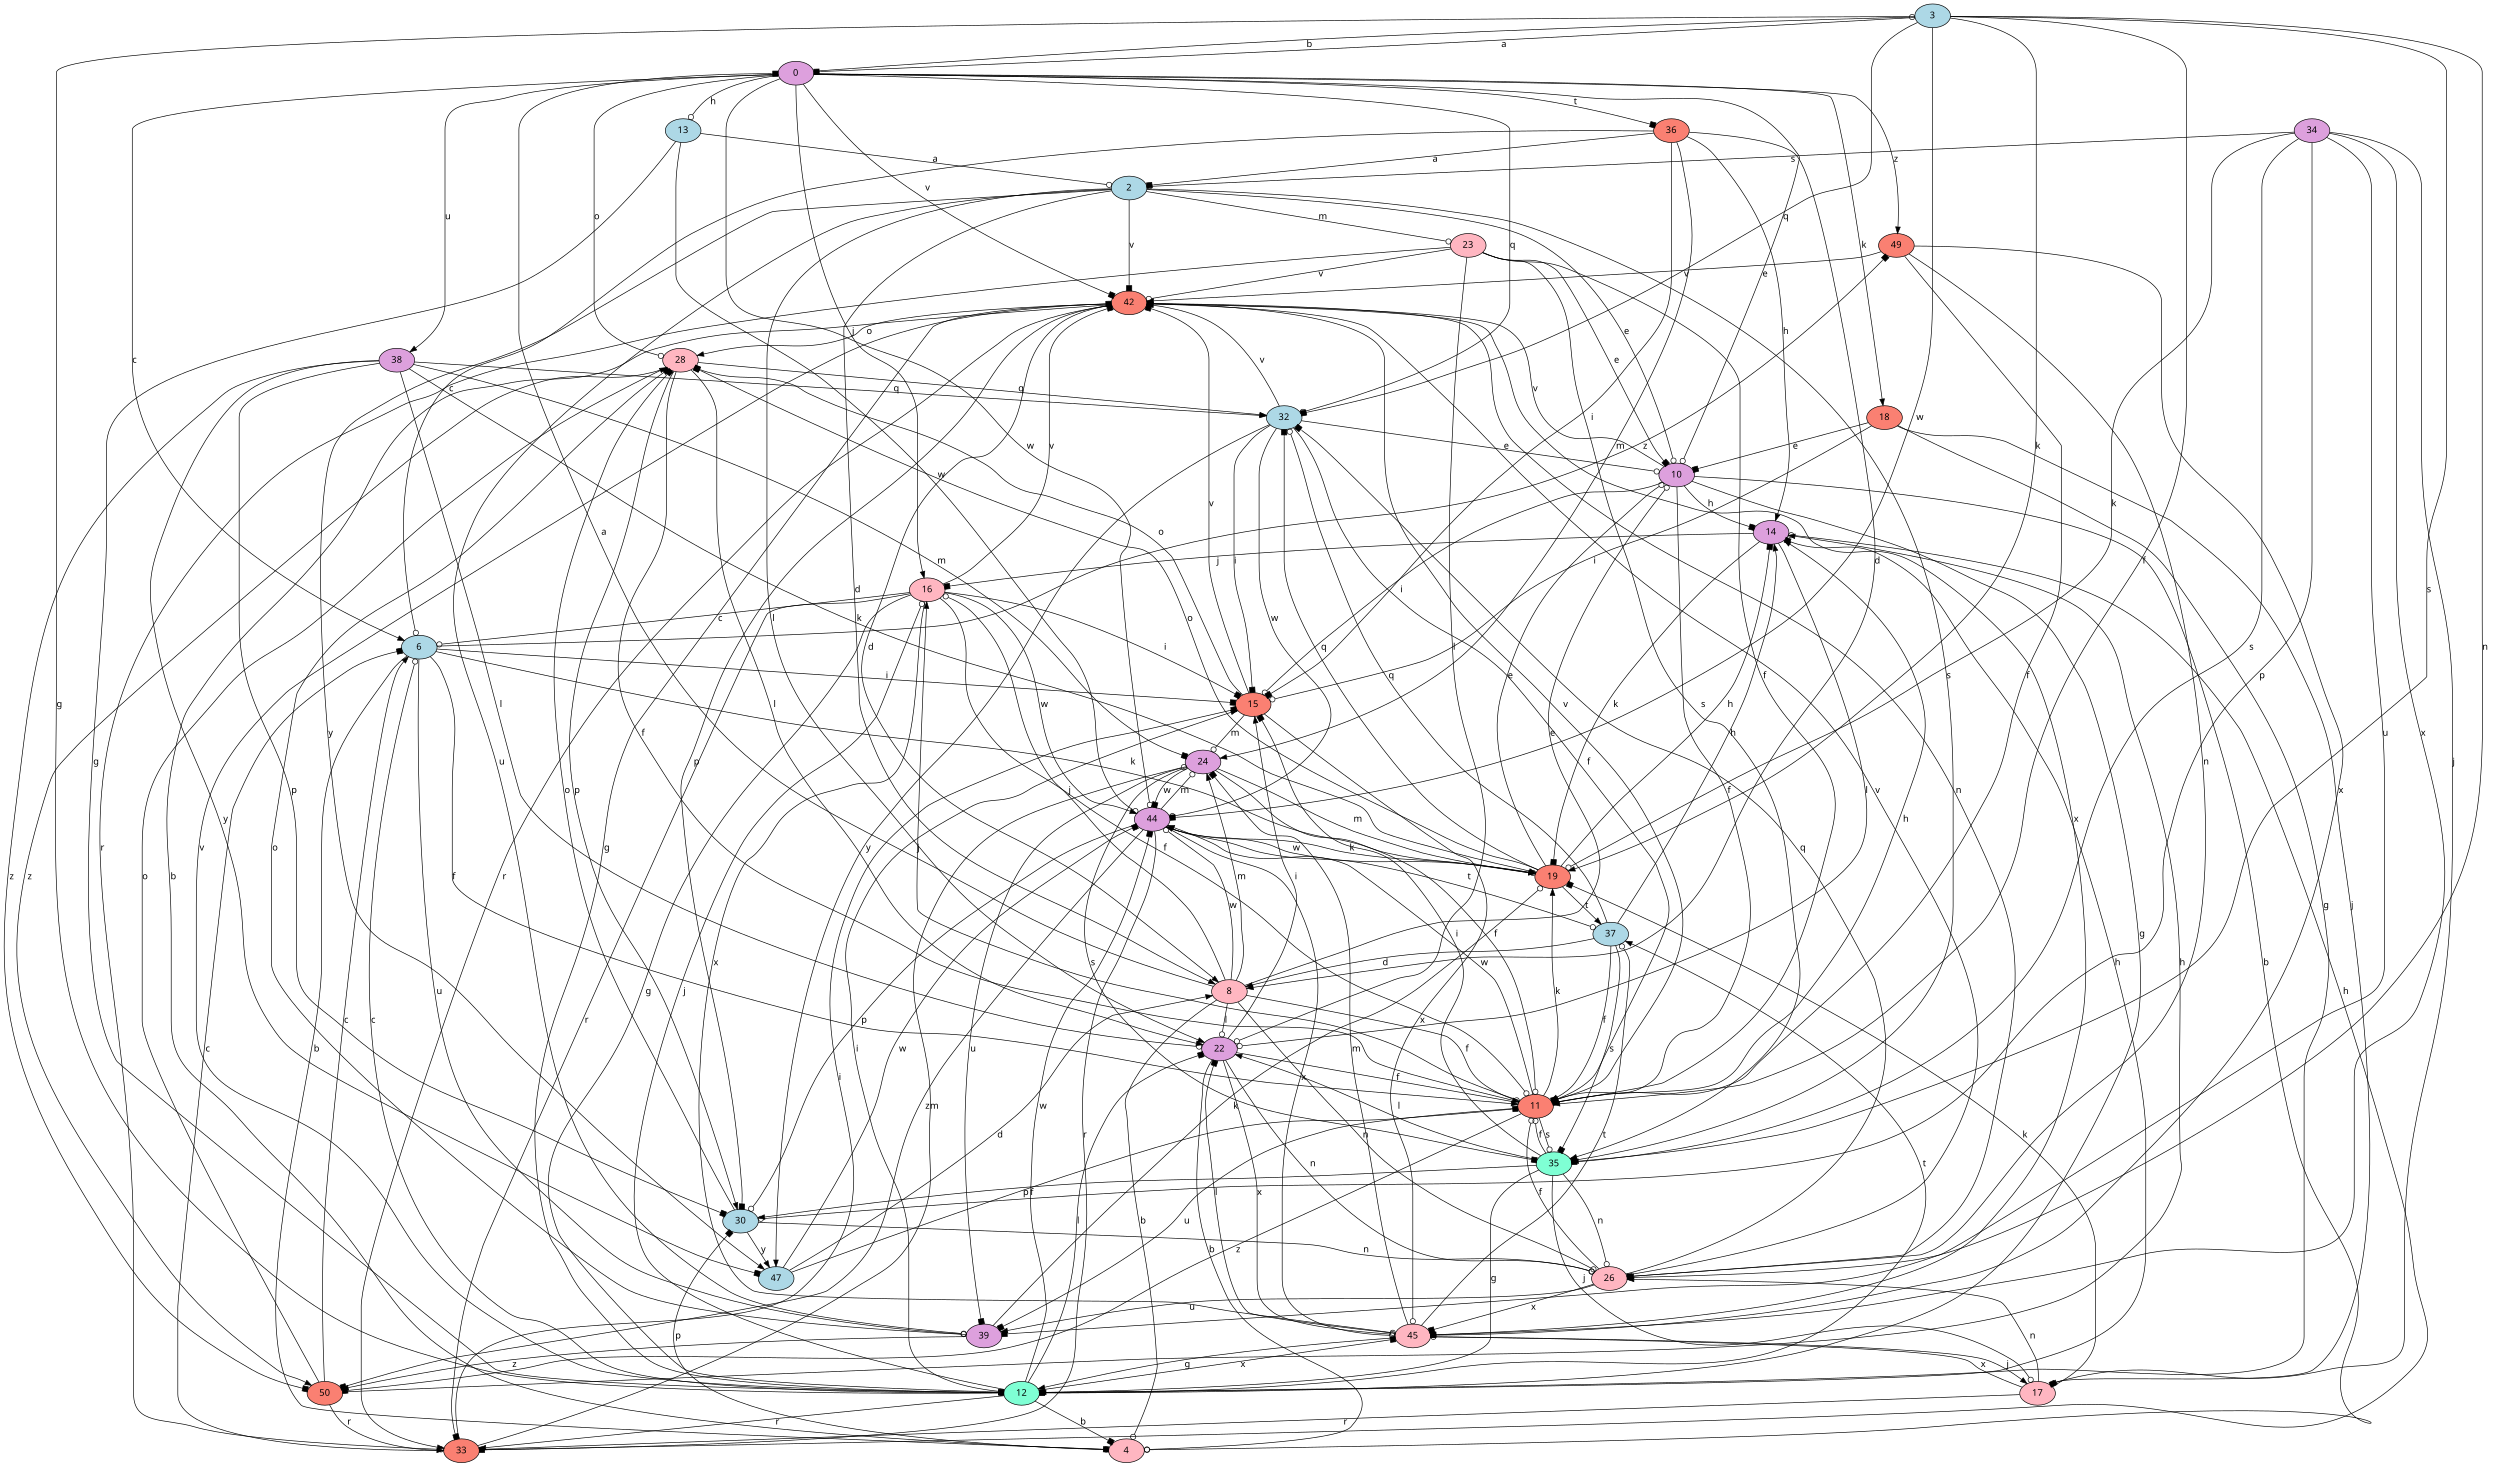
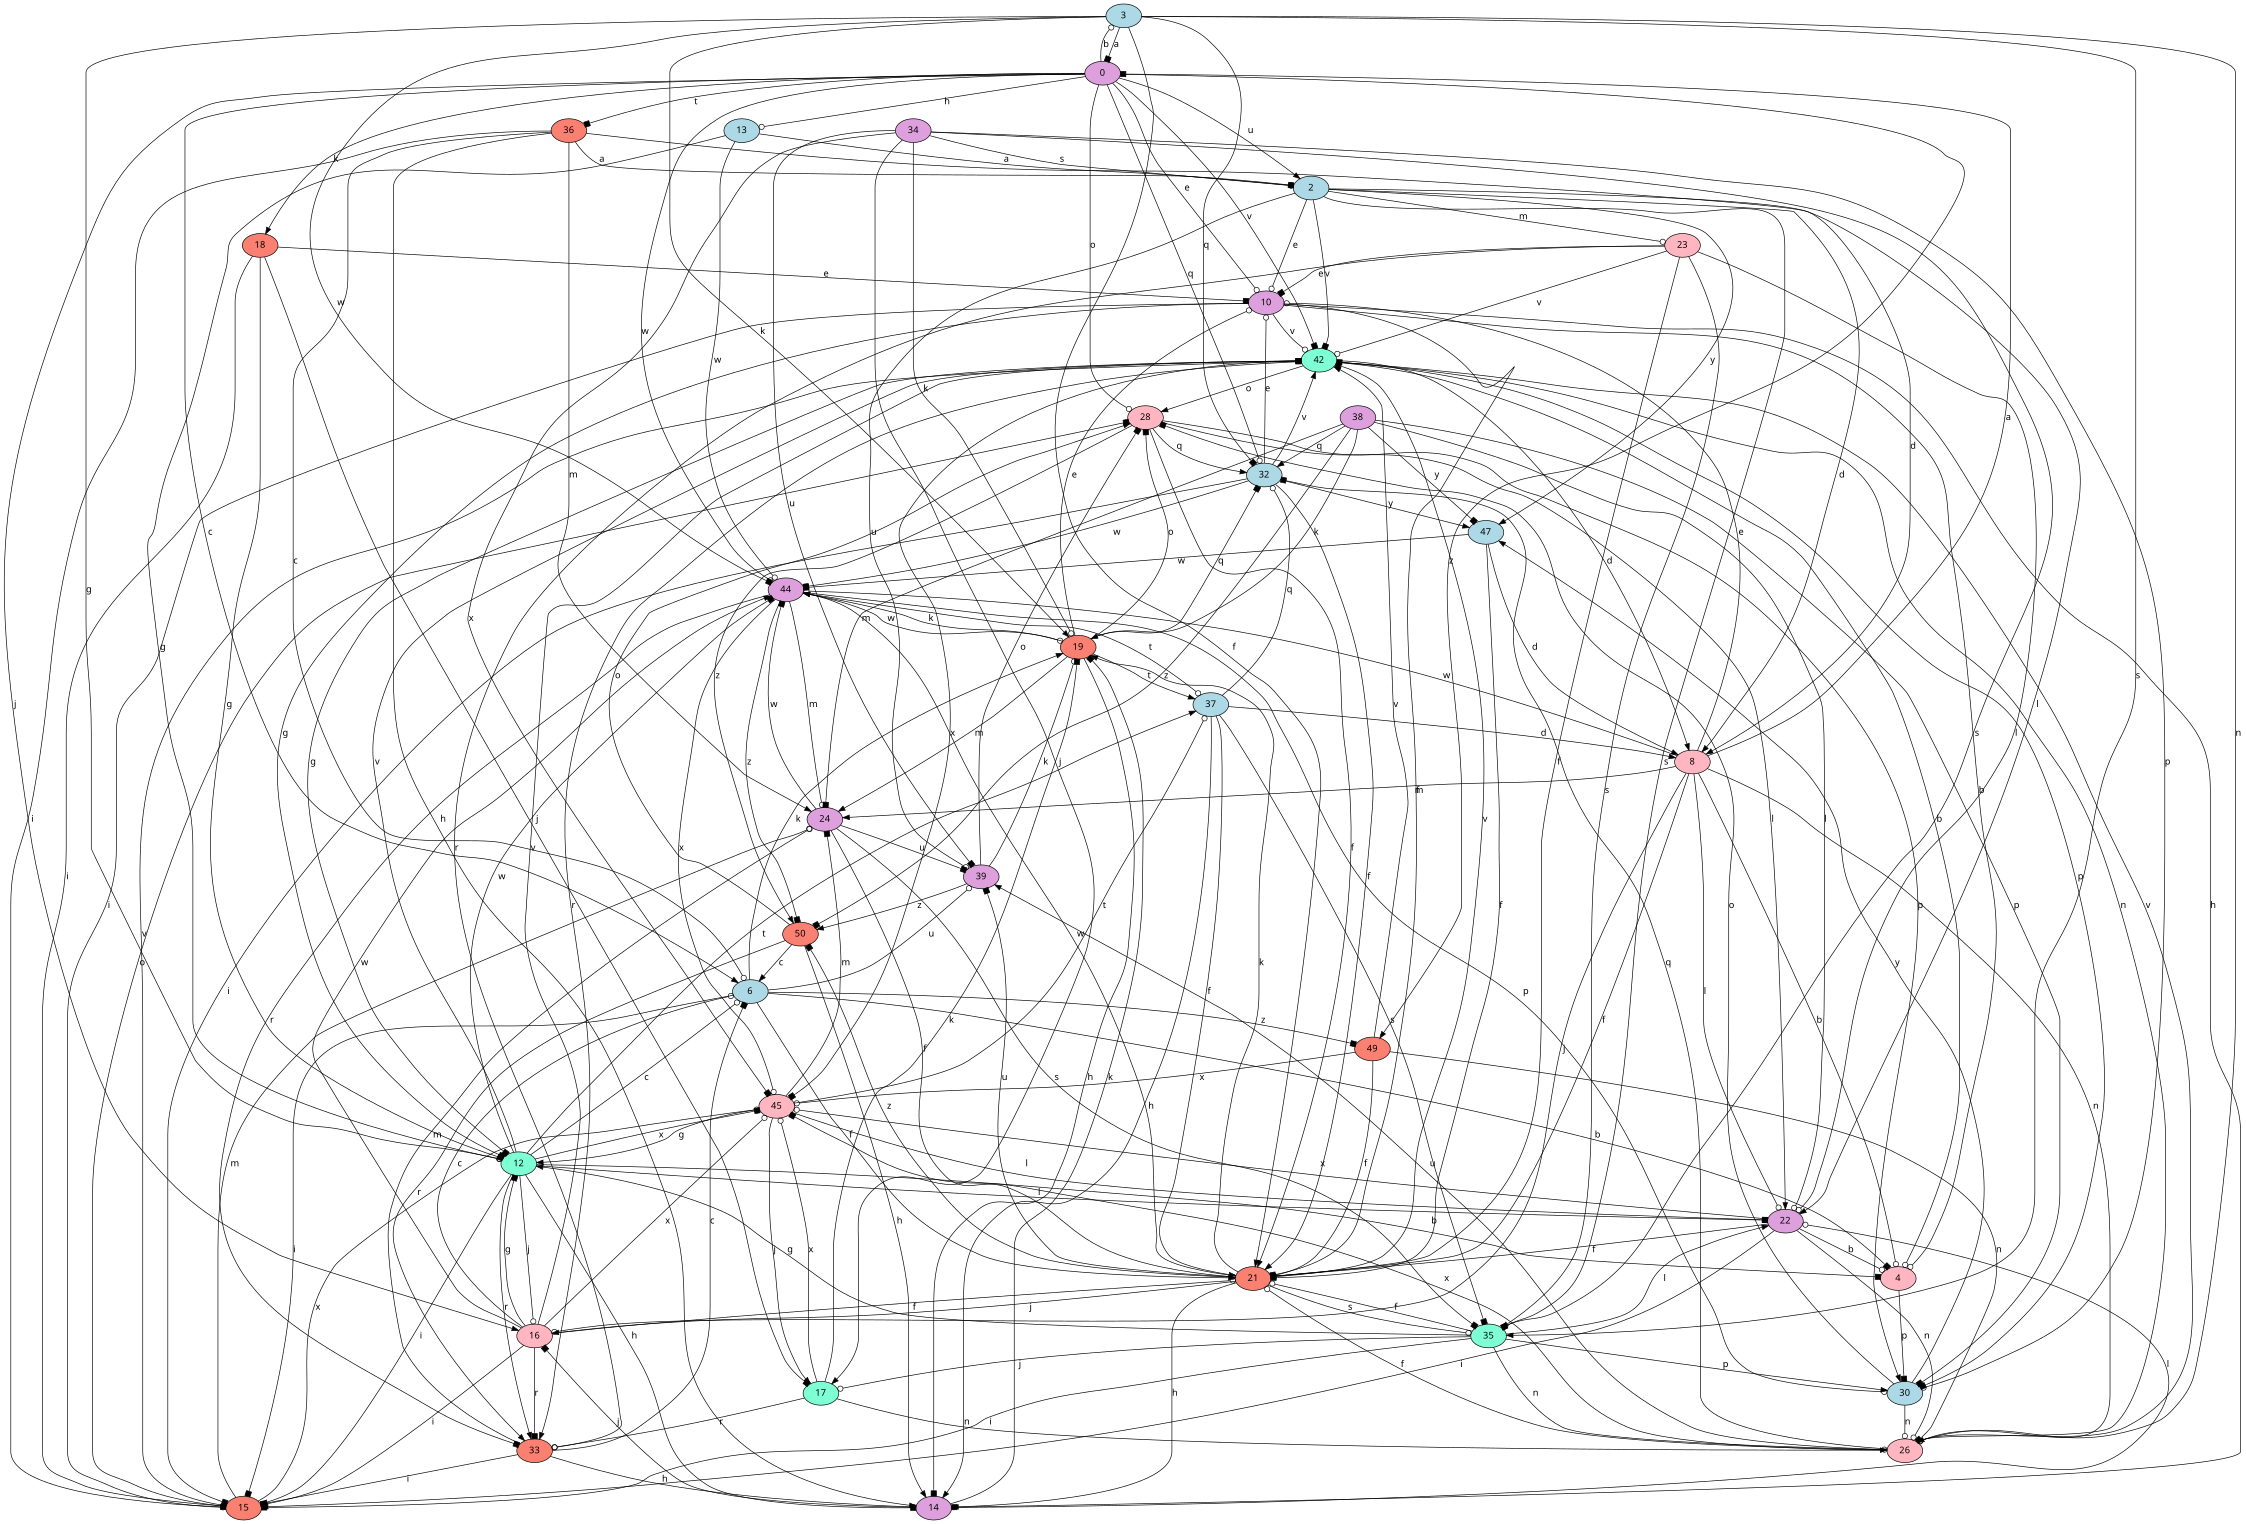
(490, 101) -> (1211, 118)
(1129, 303) -> (1319, 360)
(1300, 668) -> (999, 551)
(1368, 836) -> (960, 739)
(1536, 1106) -> (1253, 1279)
(2038, 1393) -> (821, 1393)
